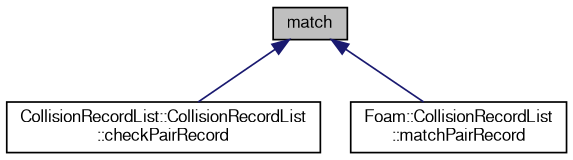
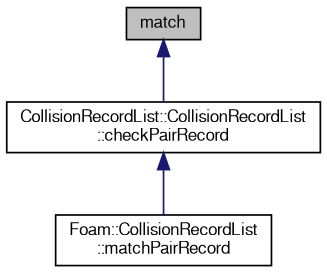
(385, 76) -> (164, 192)
